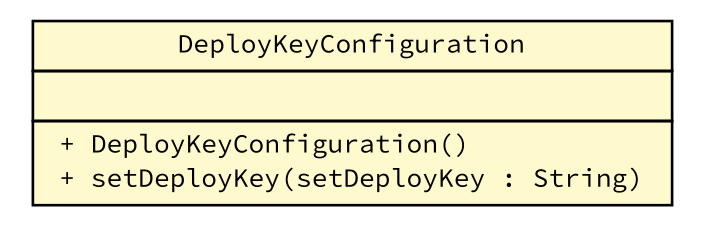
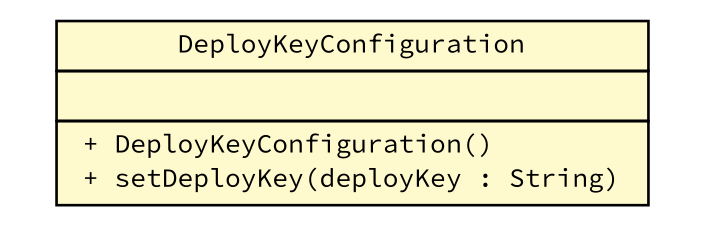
(352, 179) -> (352, 179)
